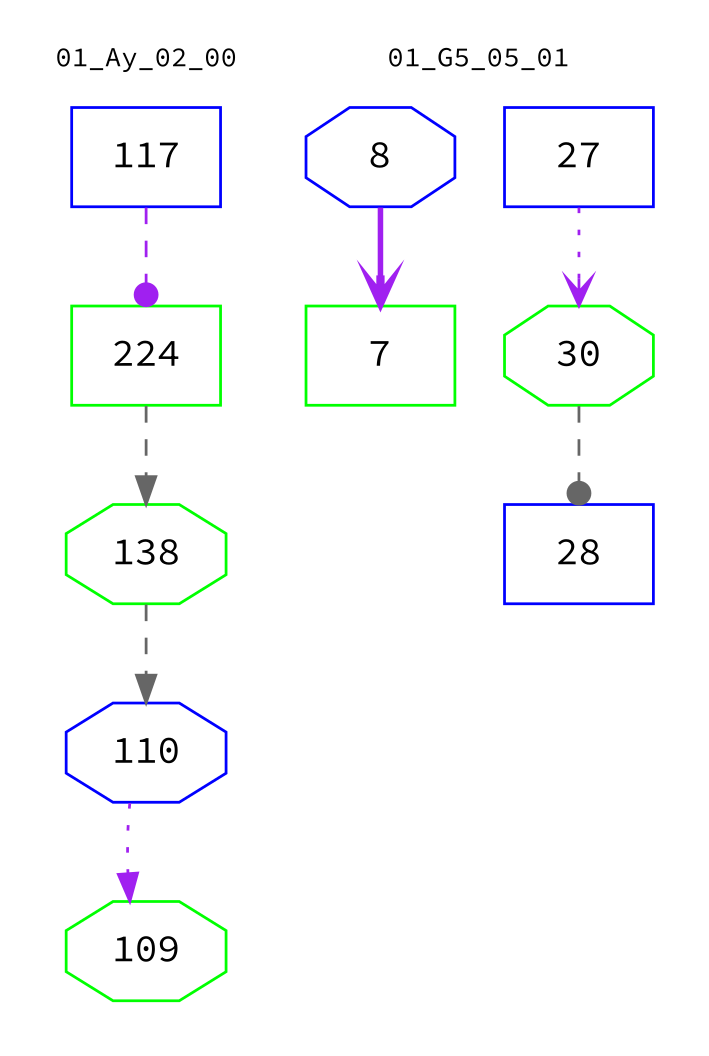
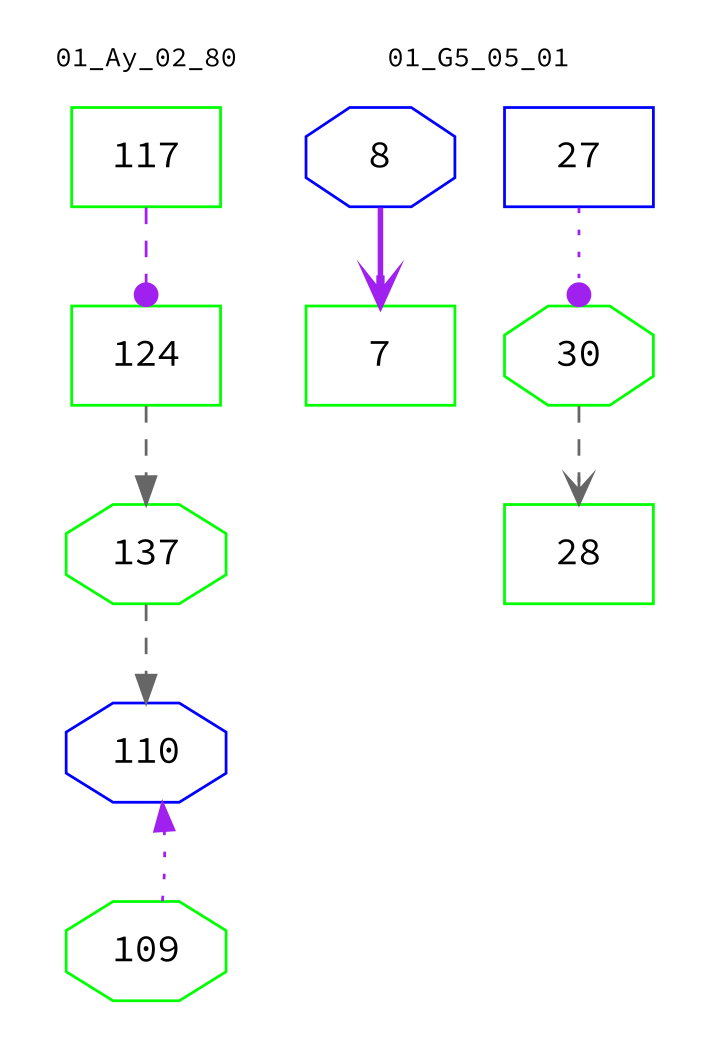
(147, 59) -> (147, 59)
(146, 157) -> (146, 157)
(579, 243) -> (579, 243)
(146, 356) -> (146, 356)
(579, 444) -> (579, 444)
(146, 554) -> (146, 554)
(579, 554) -> (579, 554)
(128, 838) -> (165, 866)
